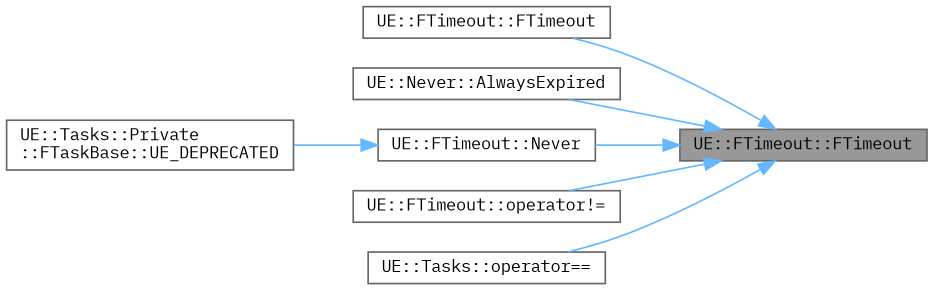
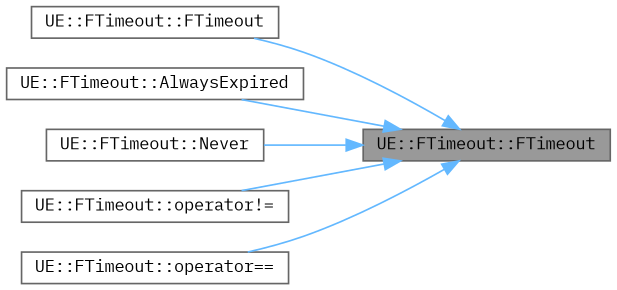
(487, 84) -> (155, 84)
(150, 145) -> none
(487, 268) -> (155, 268)
